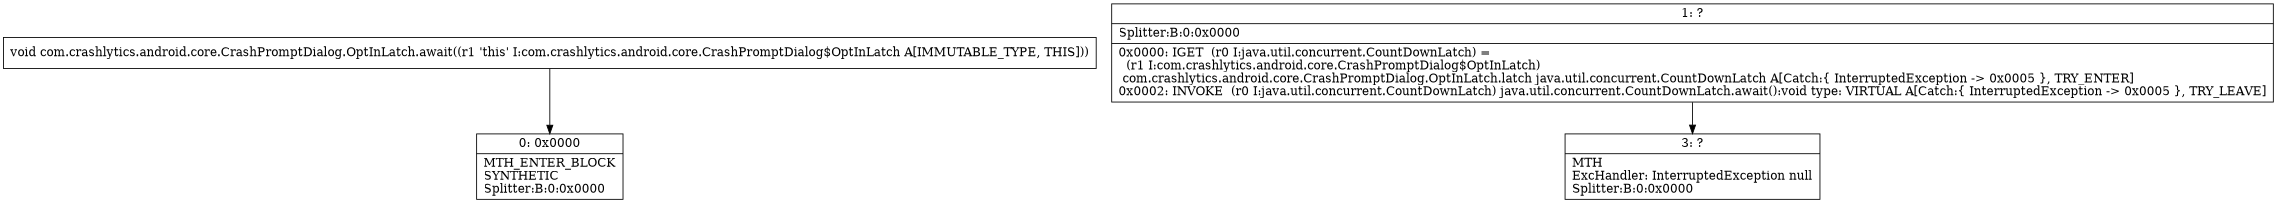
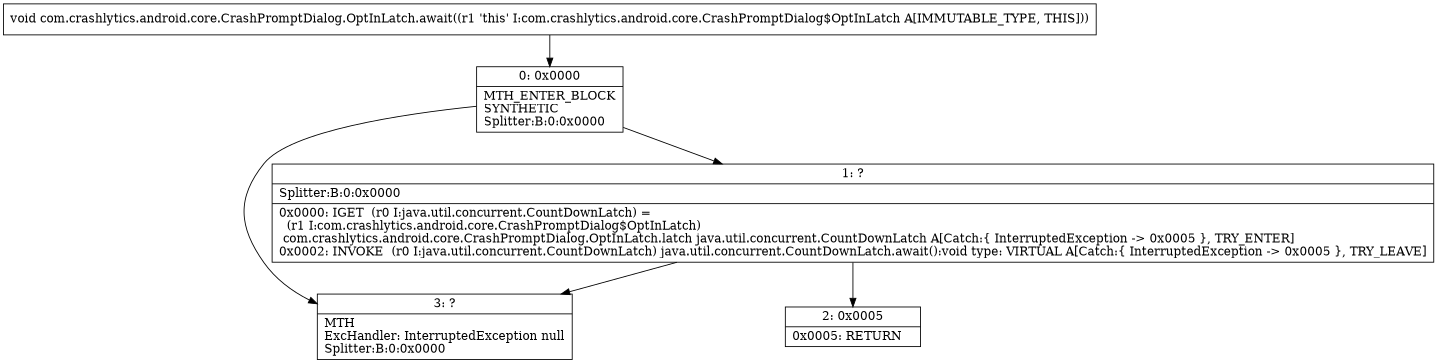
none -> (669, 144)
none -> (286, 148)
none -> (853, 327)
